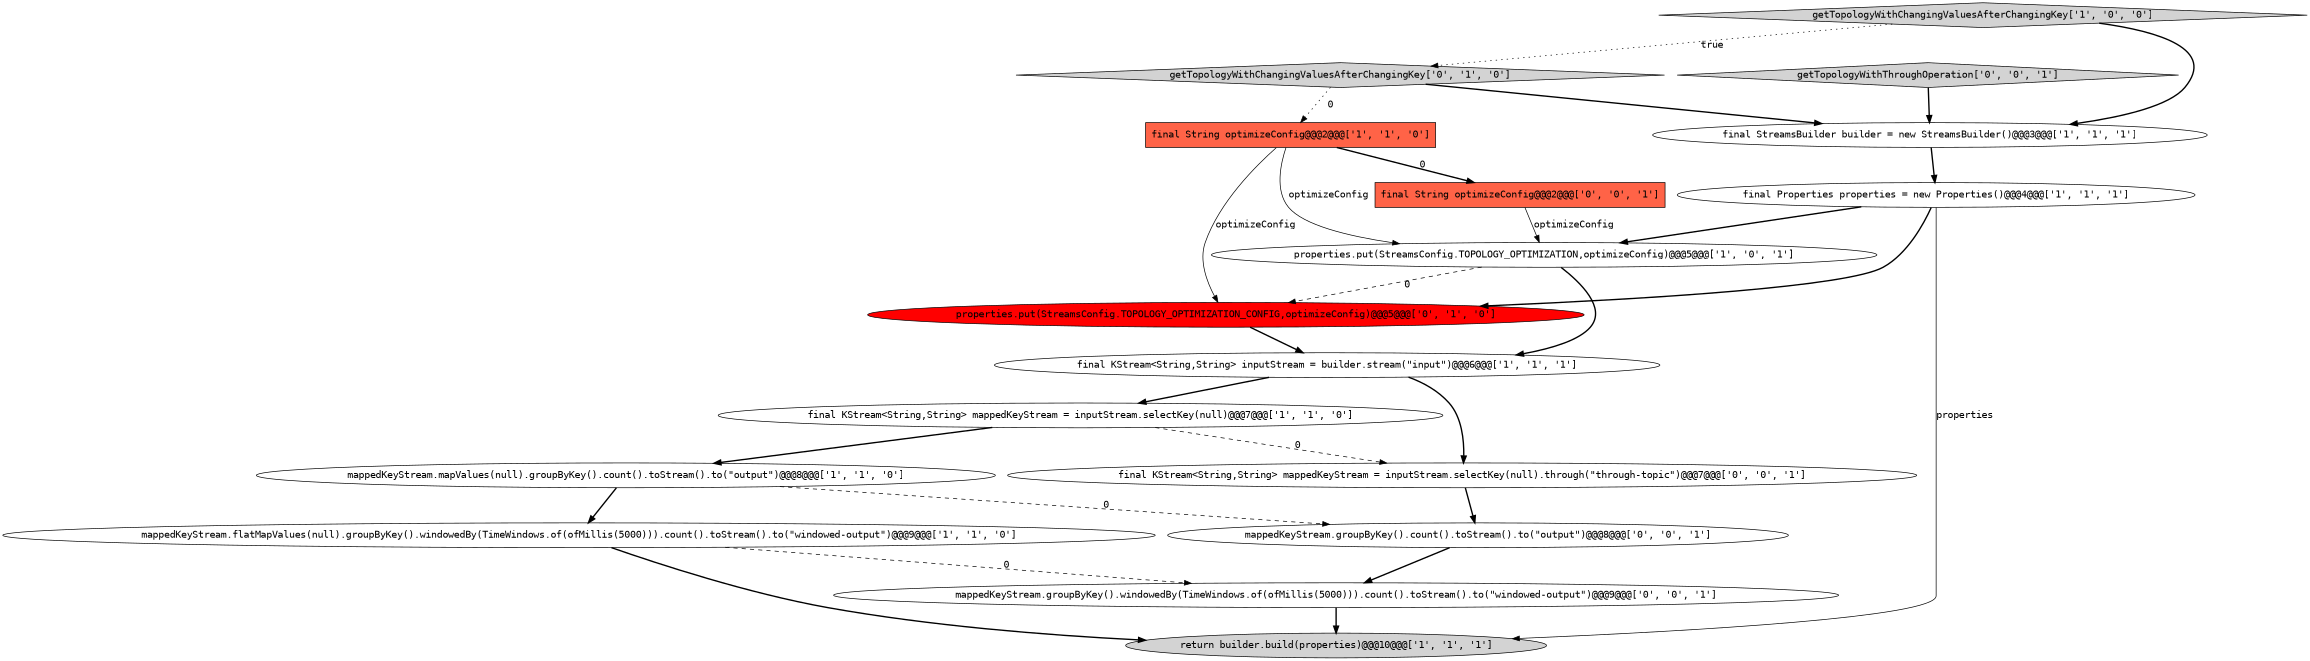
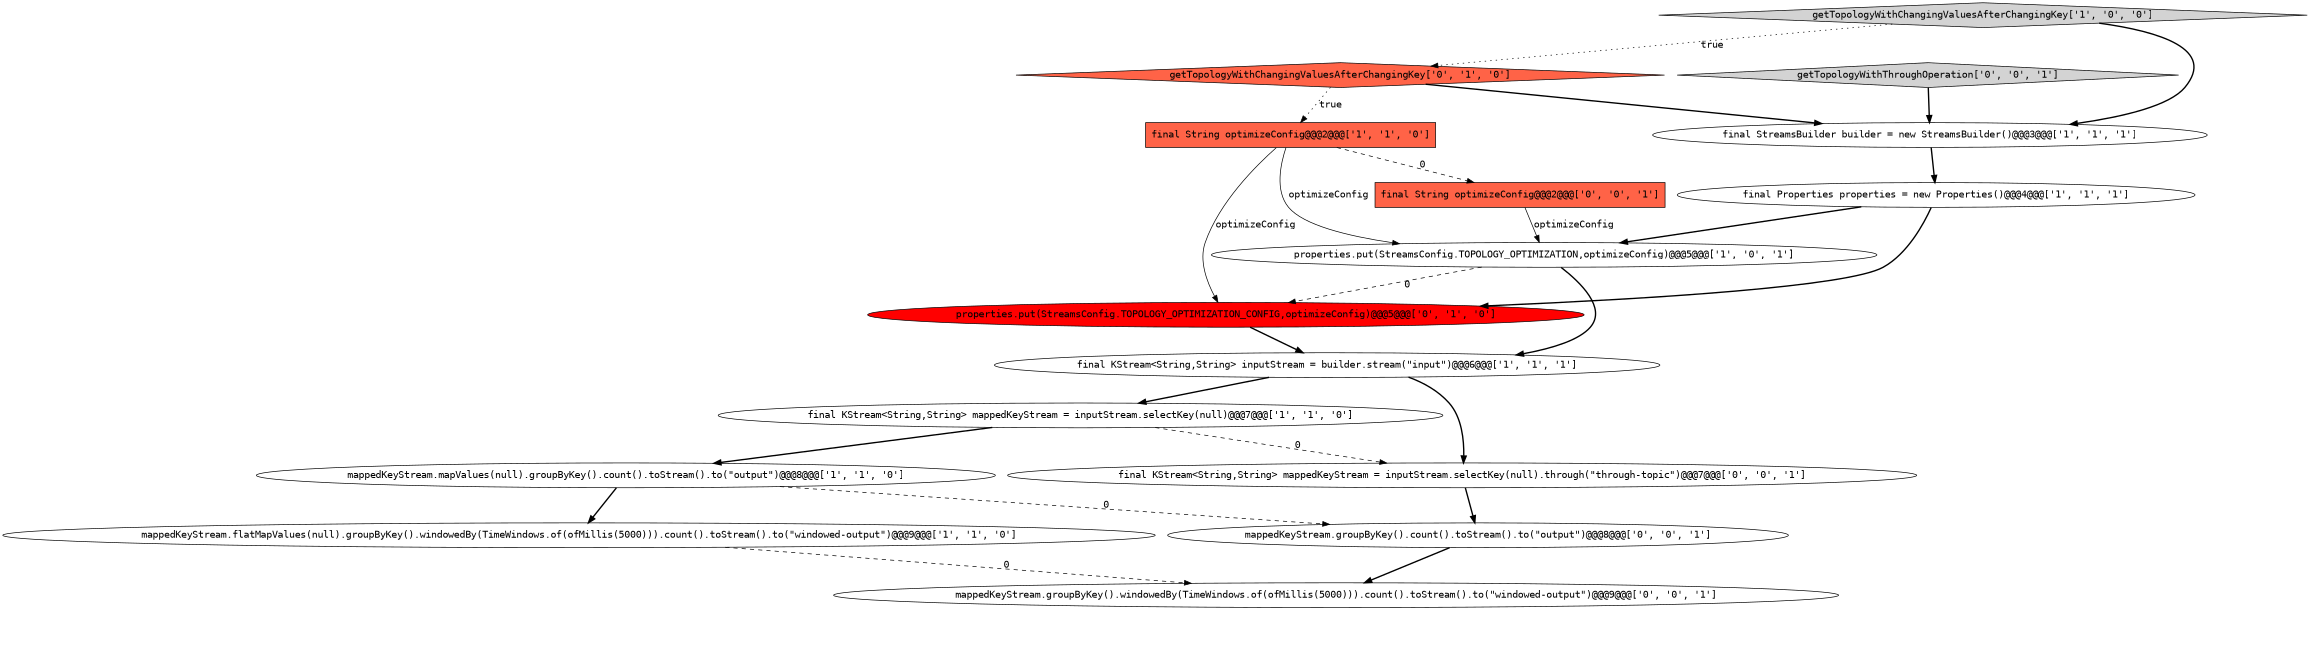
(1340, 75) -> (1340, 75)
(1331, 105) -> (1331, 105)
(1402, 164) -> (1402, 164)
(1336, 645) -> none
